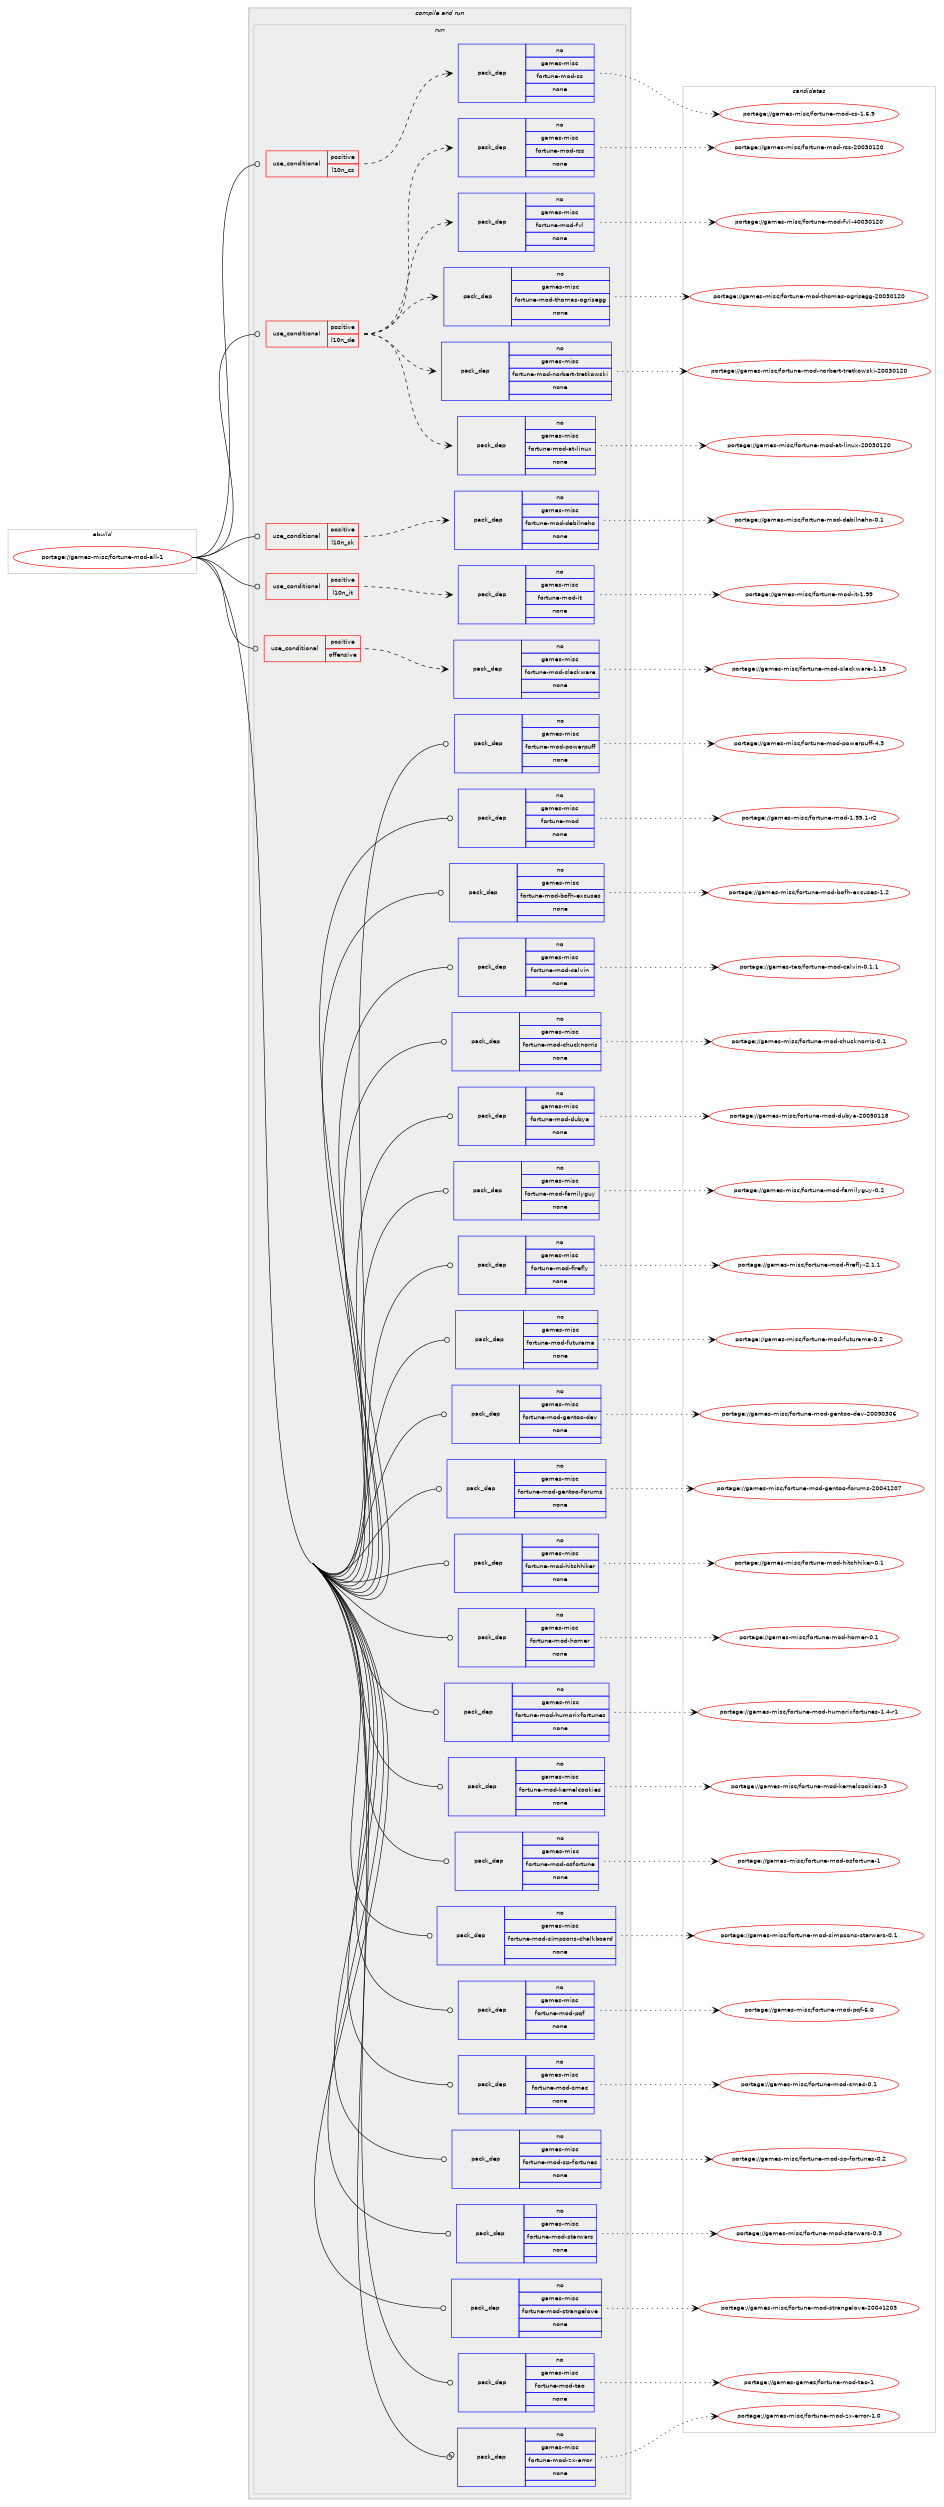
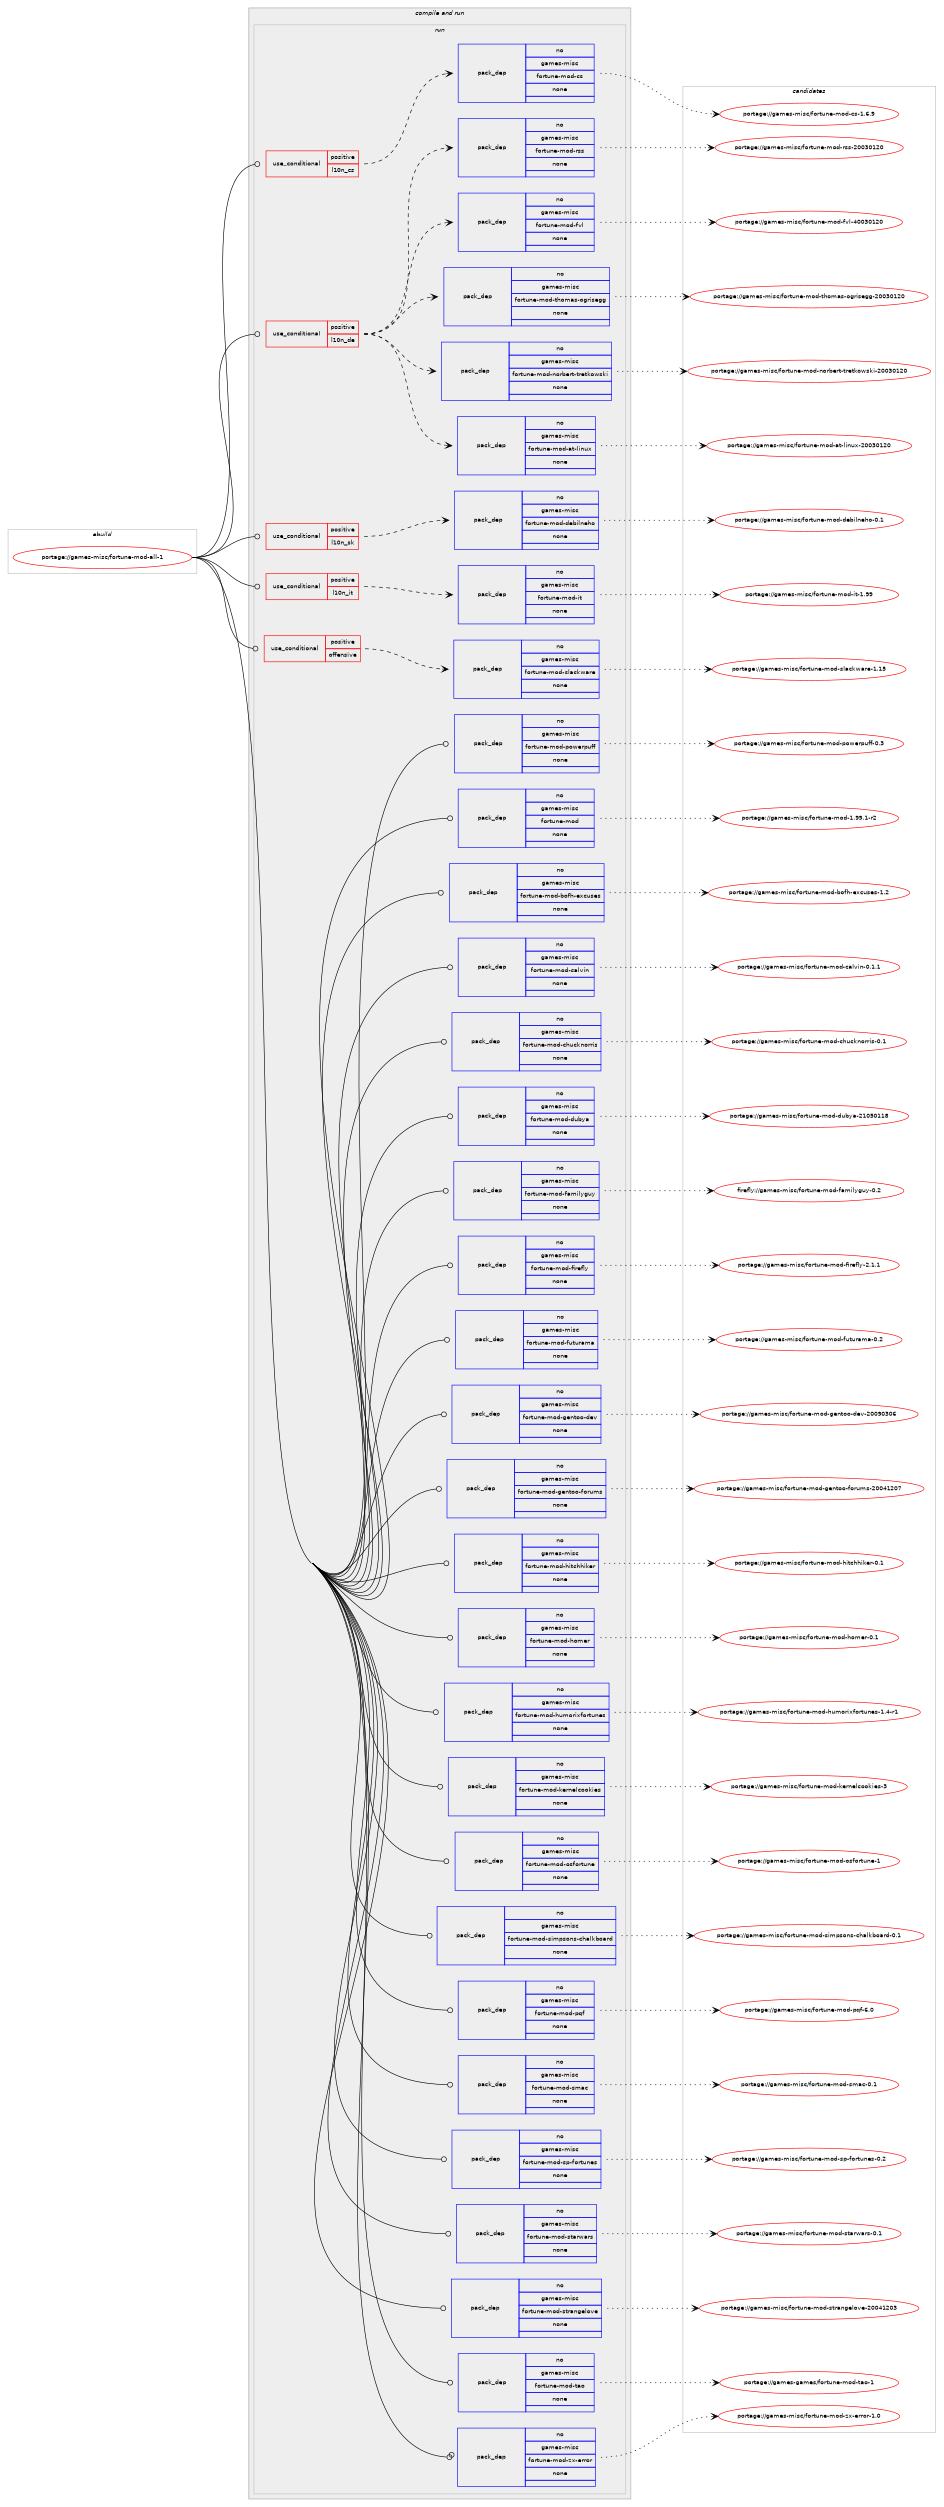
(809, 744) -> (809, 744)
(809, 967) -> (809, 967)
(809, 1116) -> (809, 1116)
(809, 1191) -> (809, 1191)
(809, 1936) -> (809, 1936)
(809, 2234) -> (809, 2234)
